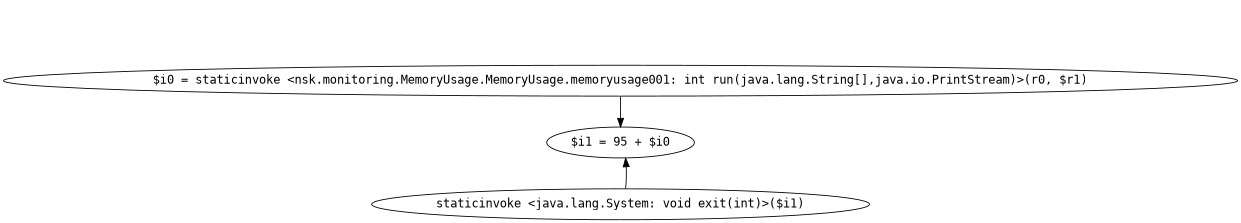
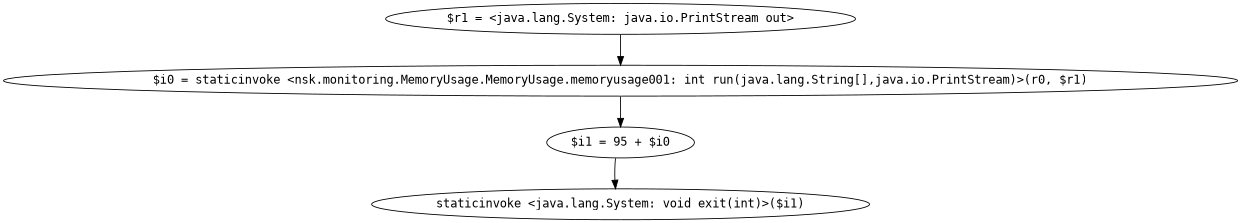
none -> (621, 19)
(626, 178) -> (615, 169)
